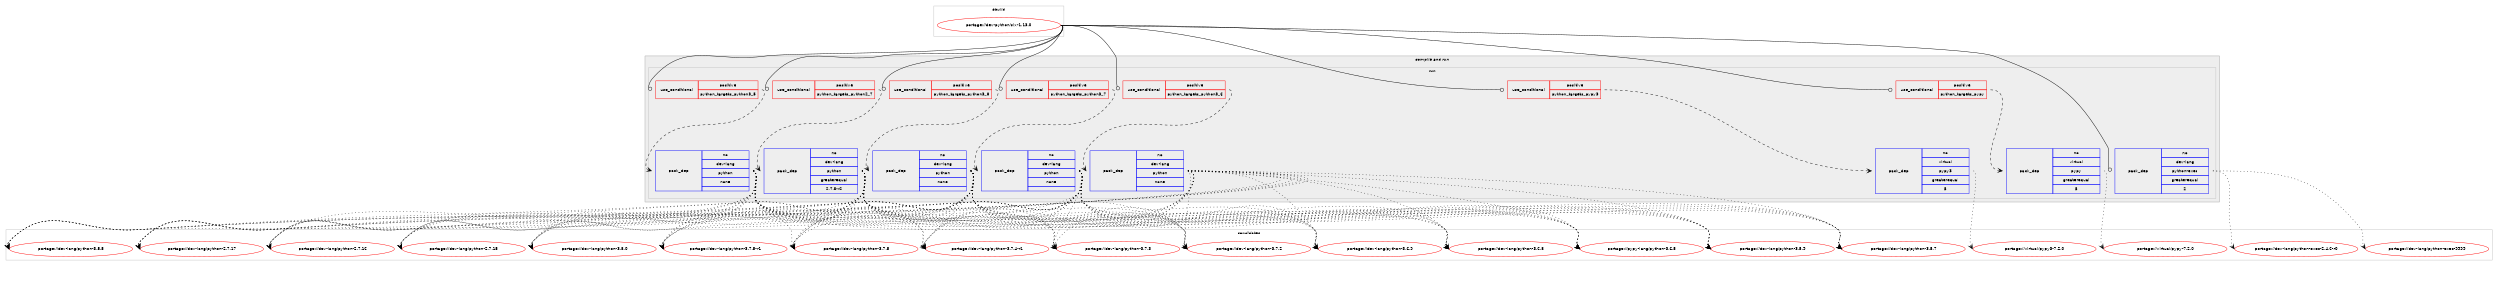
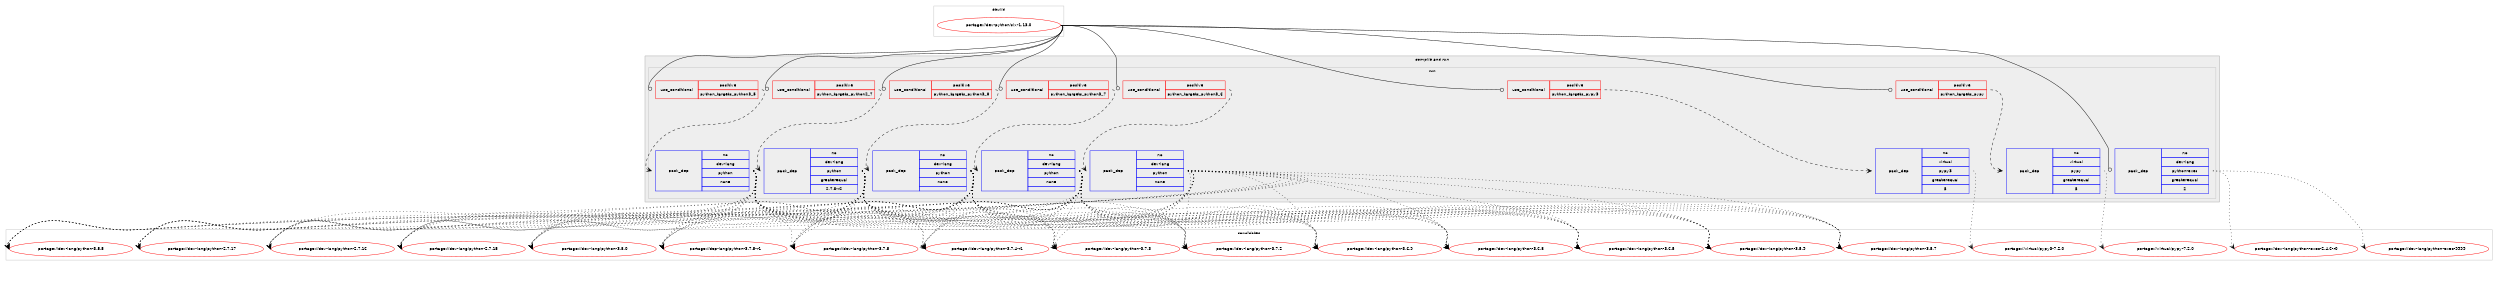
(726, 249) -> (726, 249)
(1642, 249) -> (1642, 249)
